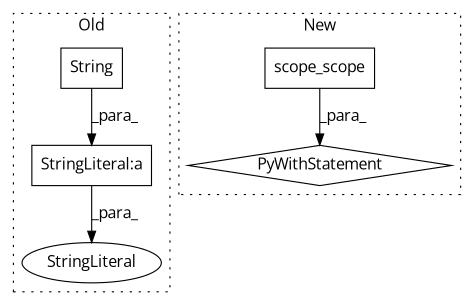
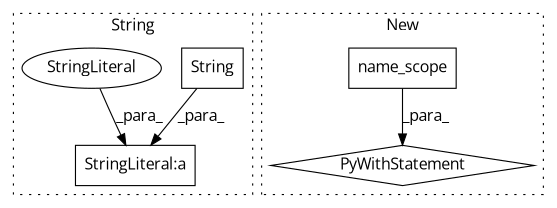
(92, 26) -> (133, 26)
(320, 68) -> (402, 68)
(92, 208) -> (110, 112)
